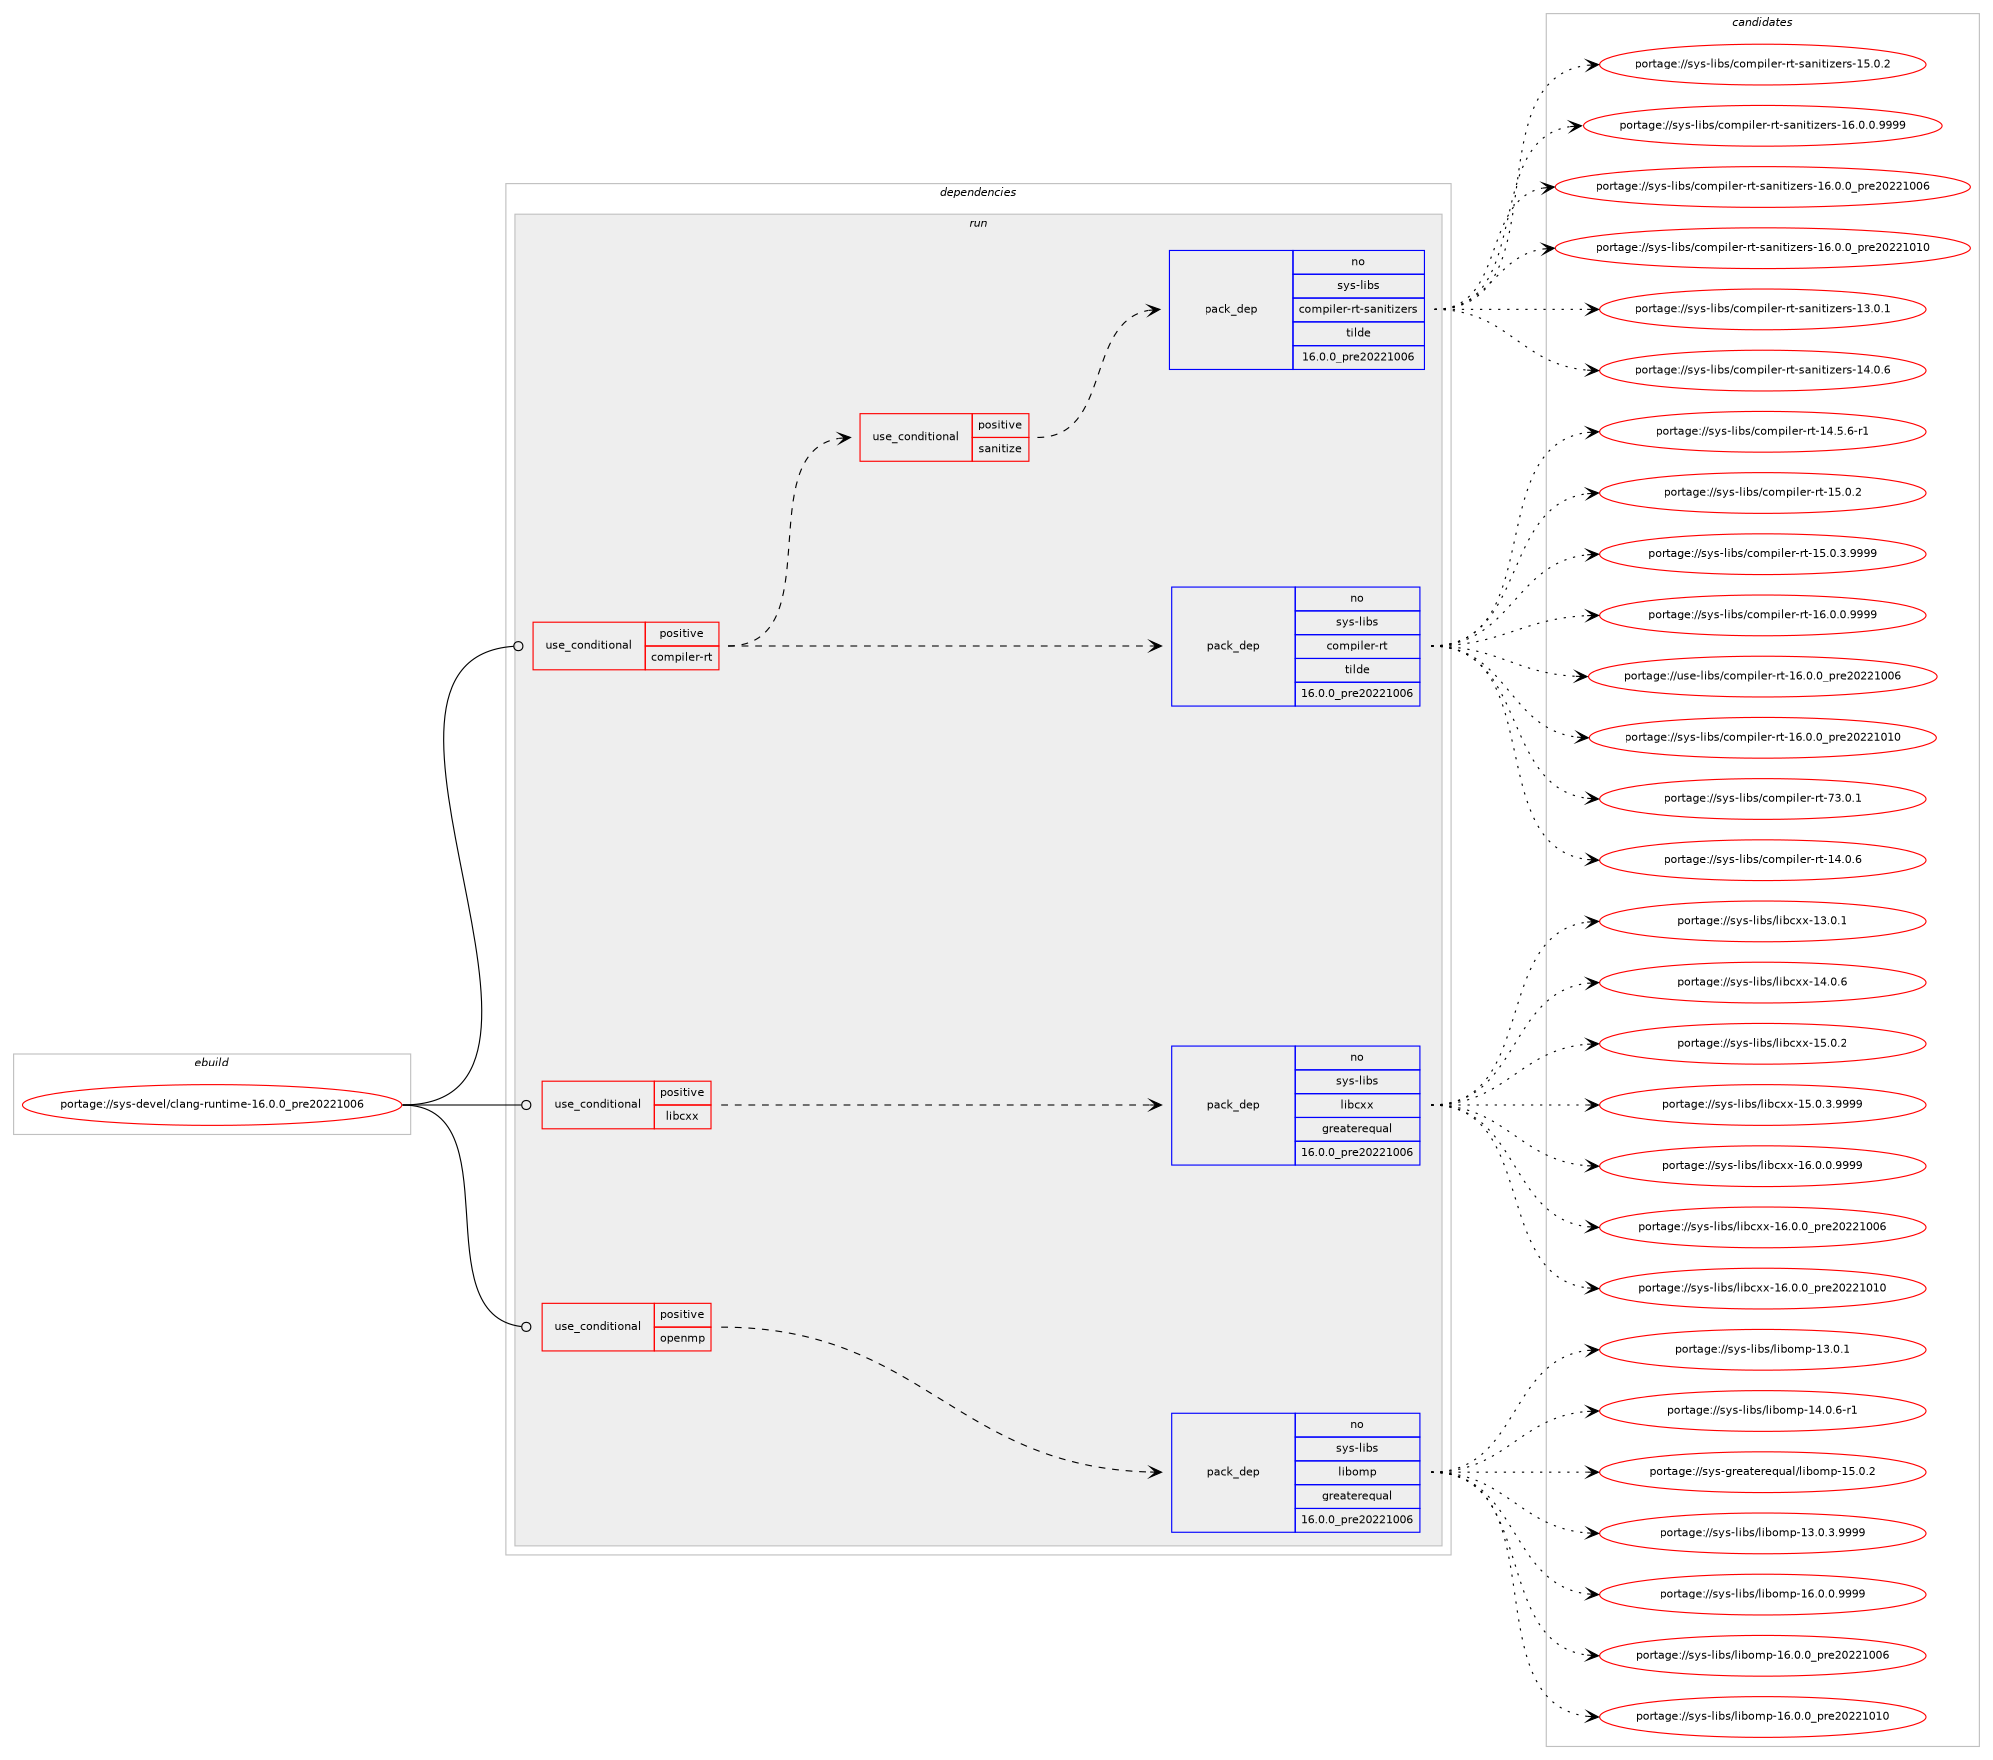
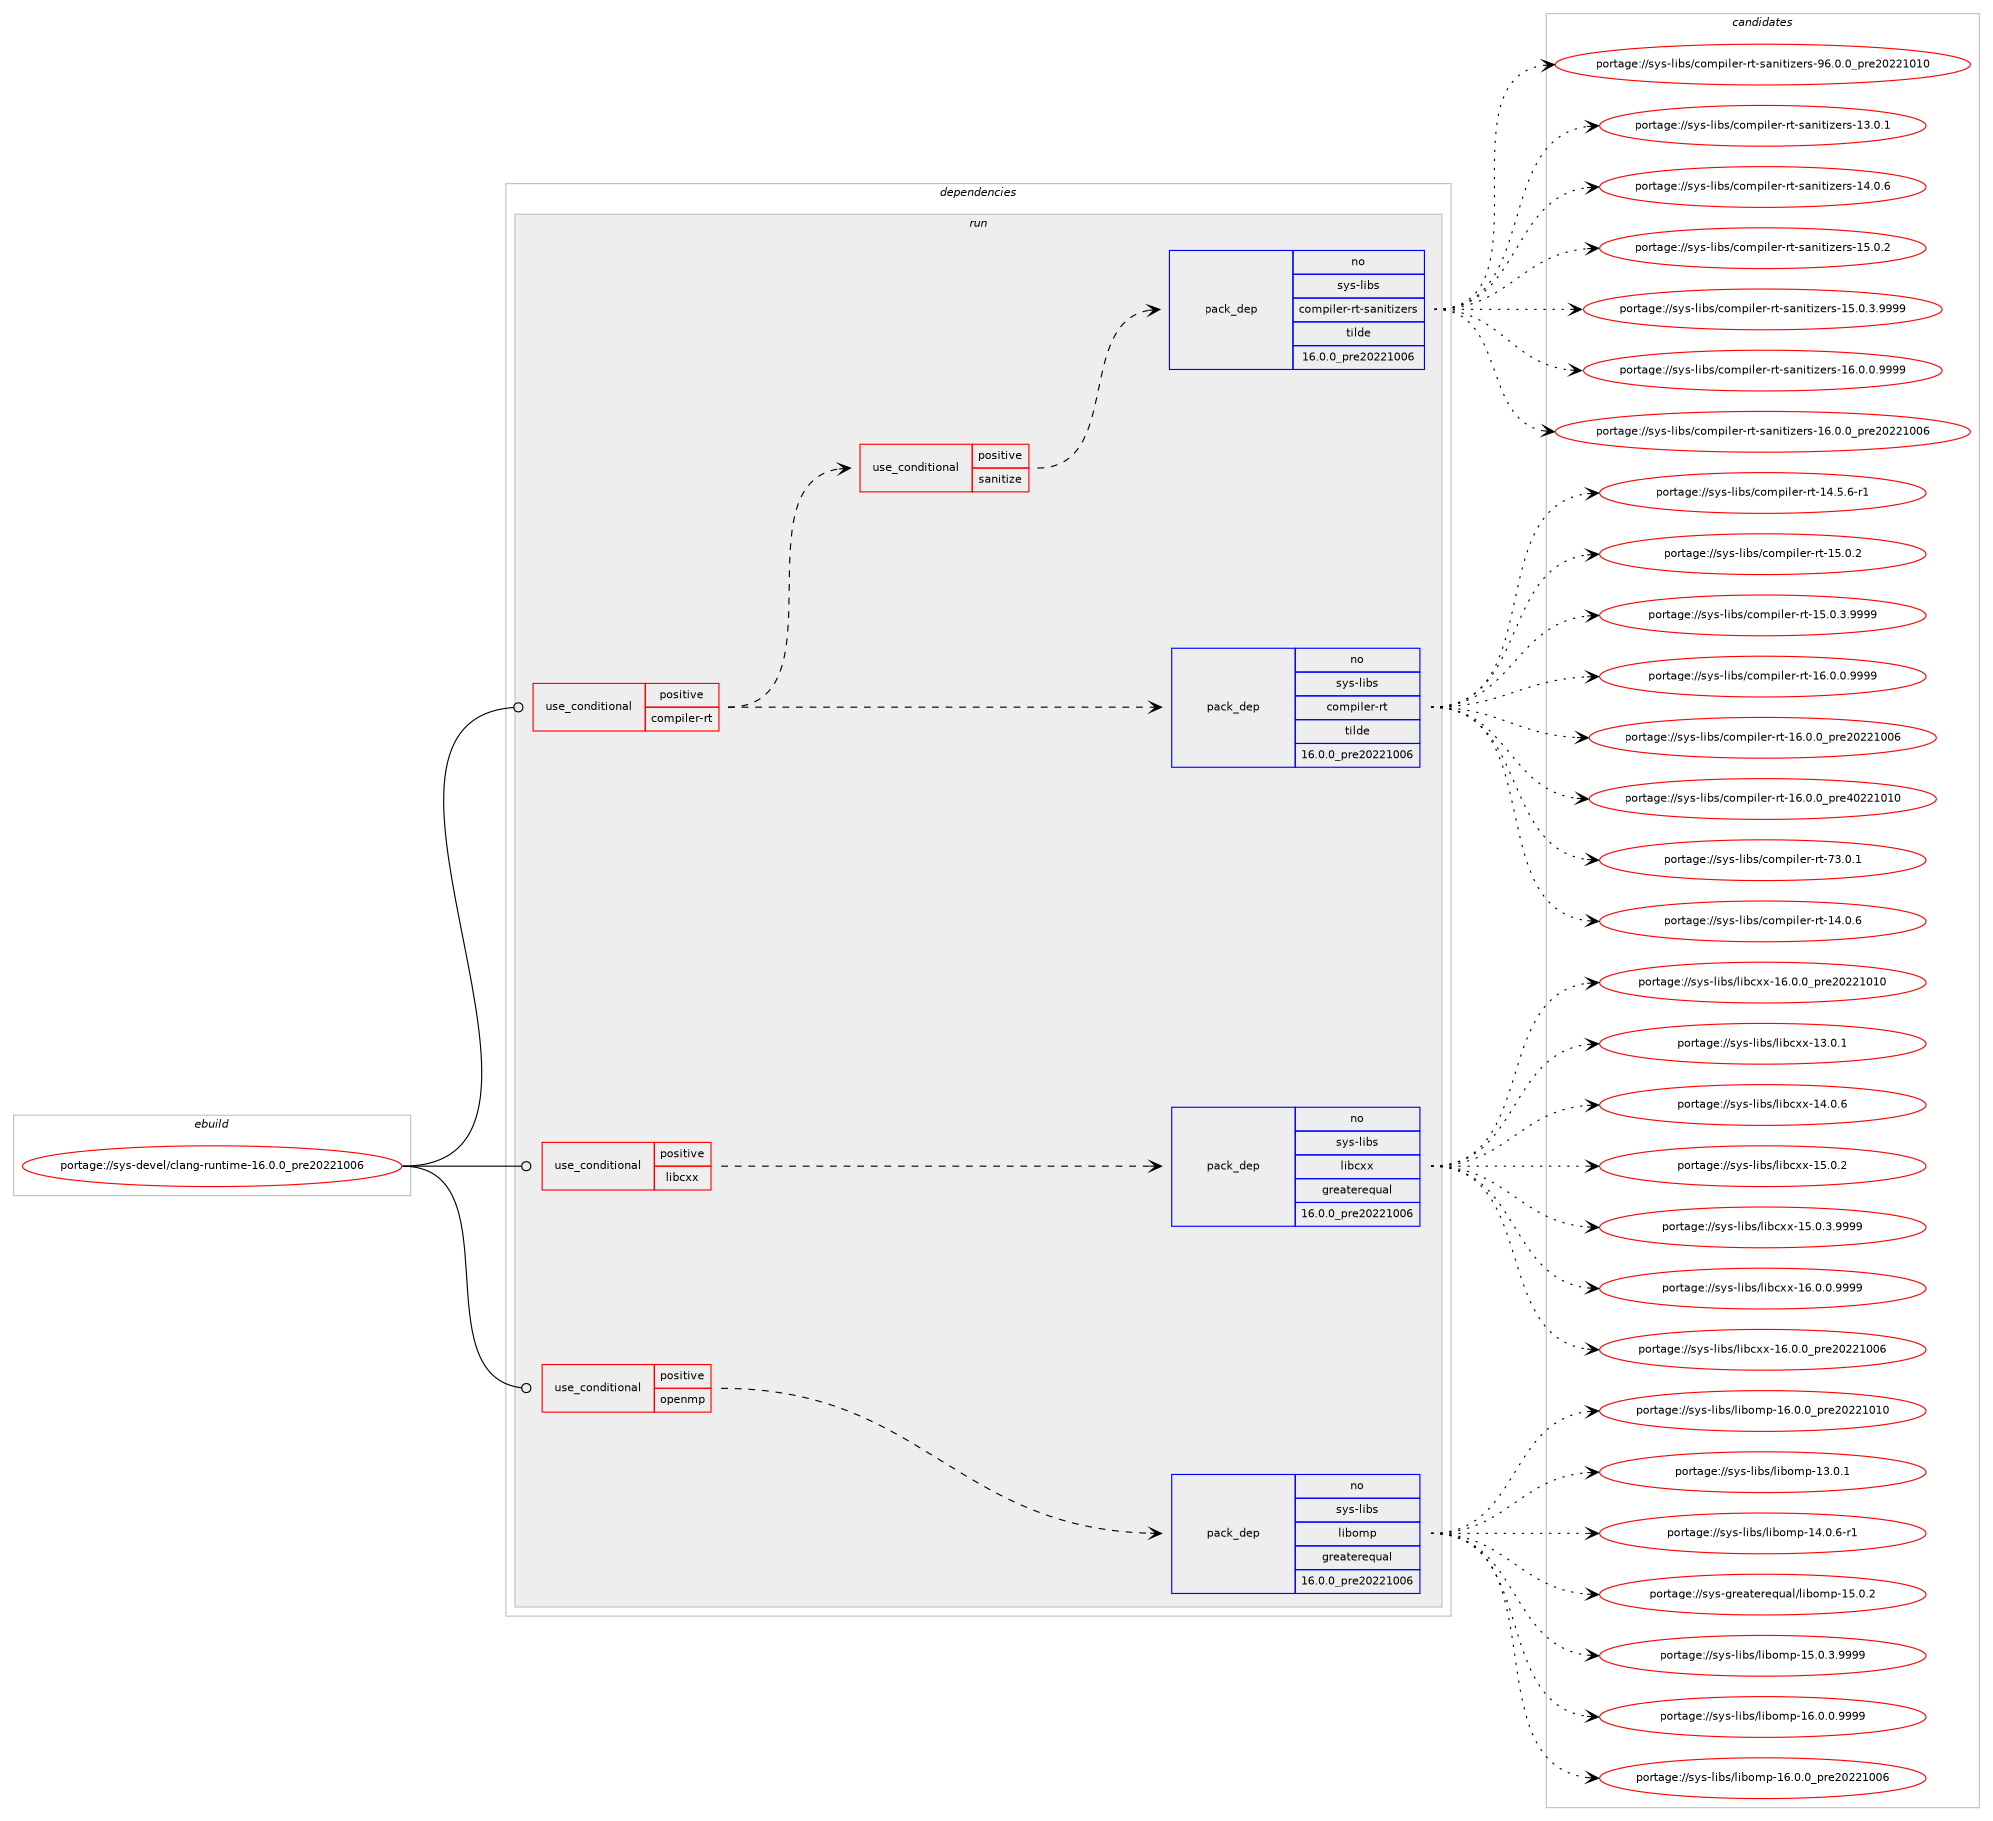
(1763, 248) -> (1763, 65)
none -> (1763, 309)
(1763, 677) -> (1763, 738)
(1763, 738) -> (1763, 799)
(1763, 1533) -> (1763, 1656)
